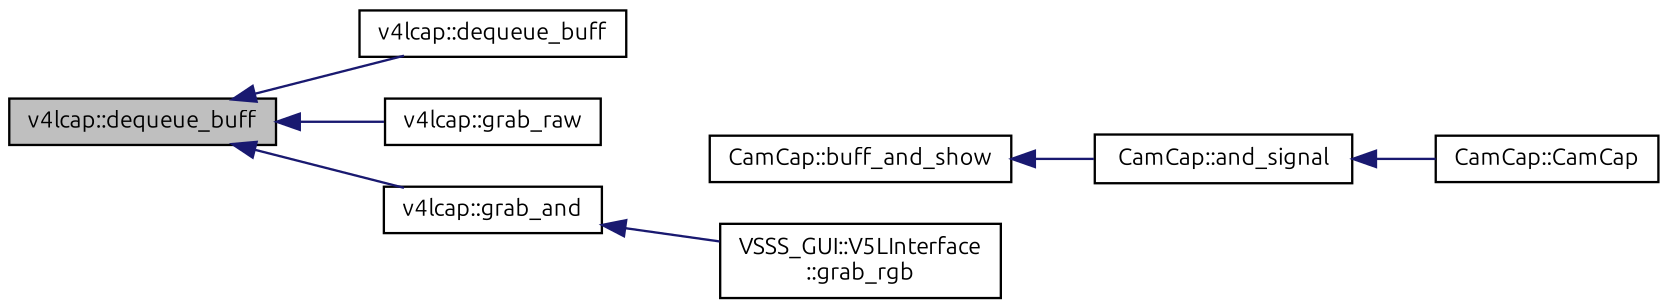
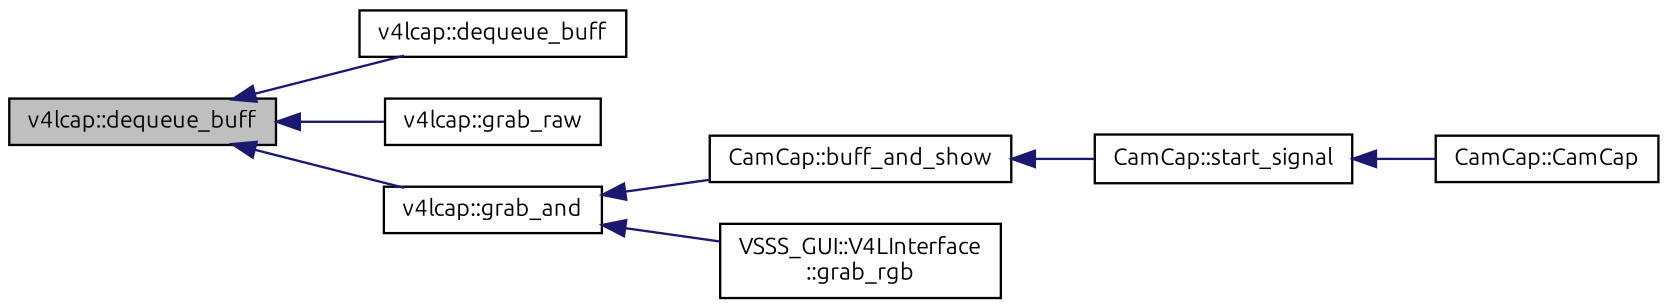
(1224, 159) -> (1224, 159)
none -> (668, 186)
(861, 261) -> (861, 261)
